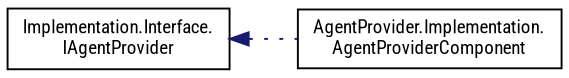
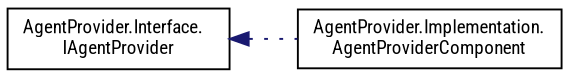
(119, 39) -> (119, 39)
